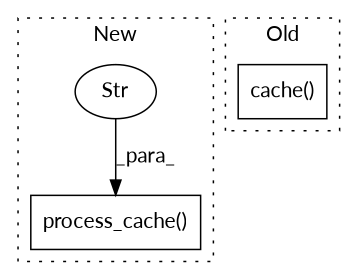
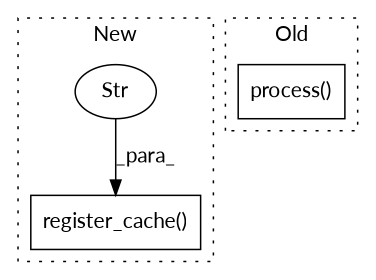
(283, 92) -> (292, 92)
(116, 222) -> (116, 222)
